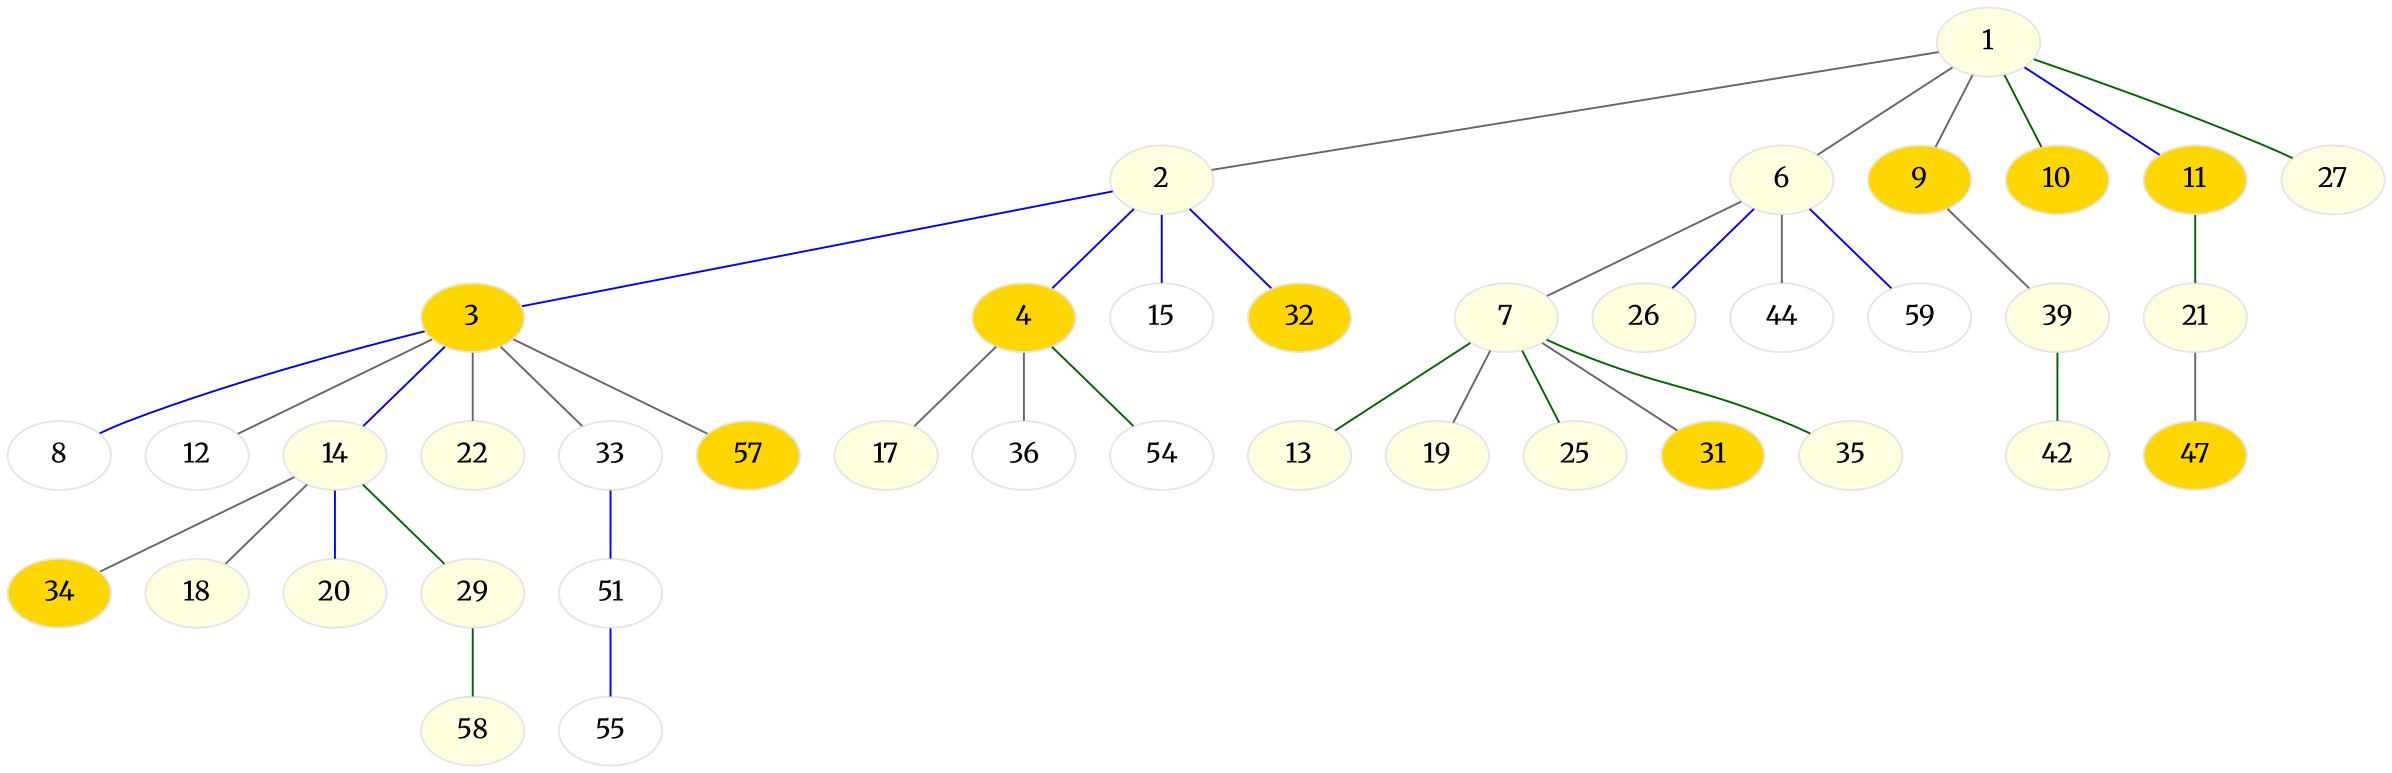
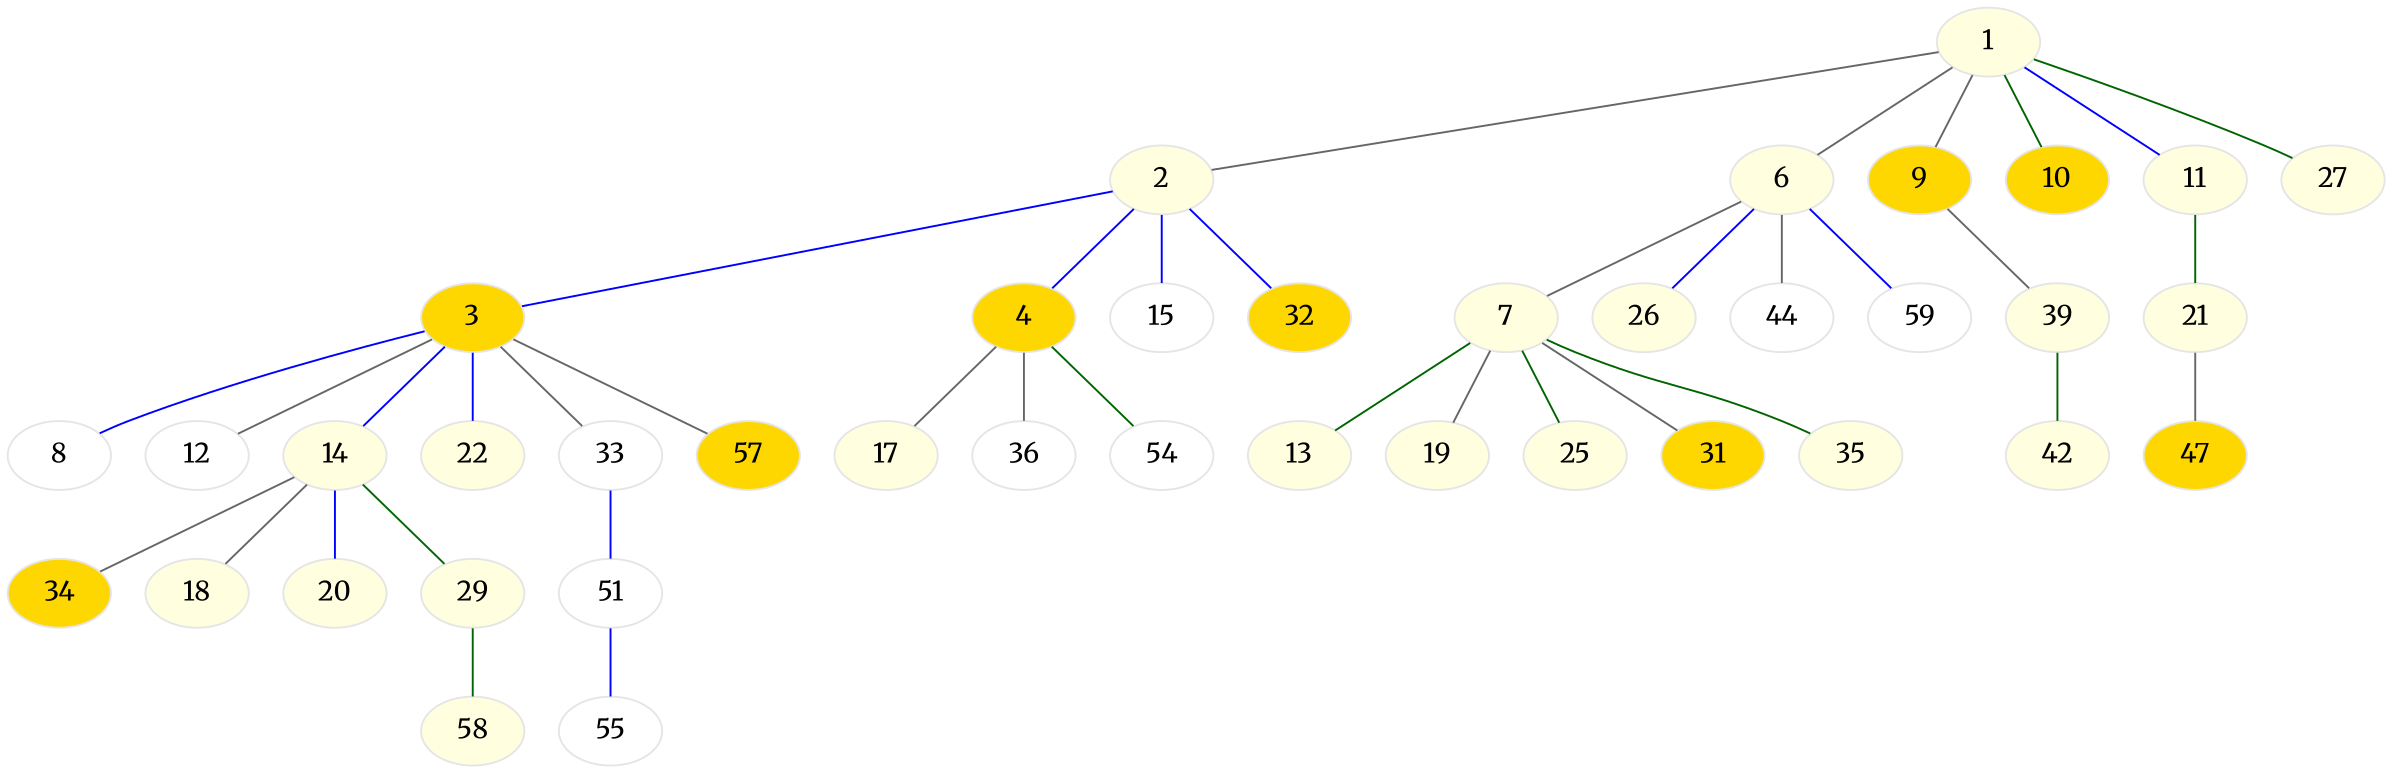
(2195, 180) -> (2195, 180)
(473, 387) -> (473, 387)
